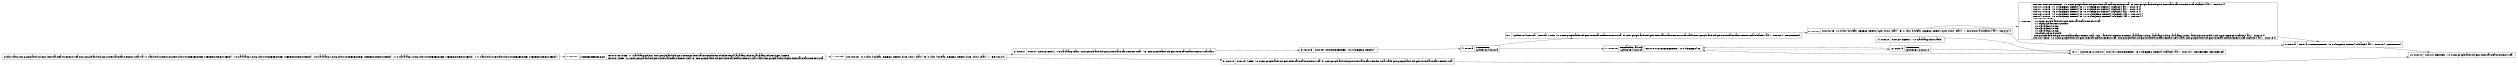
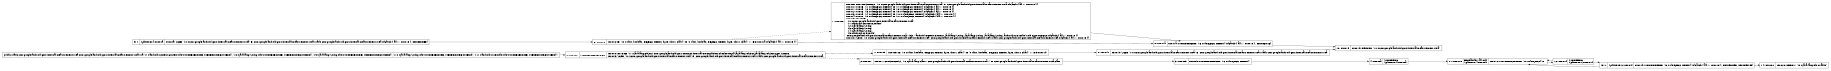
(1533, 41) -> none
(2007, 43) -> (1756, 65)
(1795, 50) -> (1549, 62)
(1009, 54) -> (839, 58)
